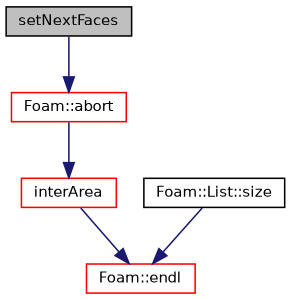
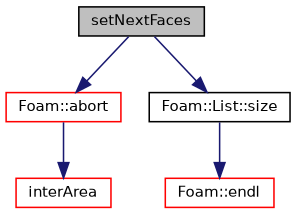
none -> (175, 59)
(100, 230) -> none
